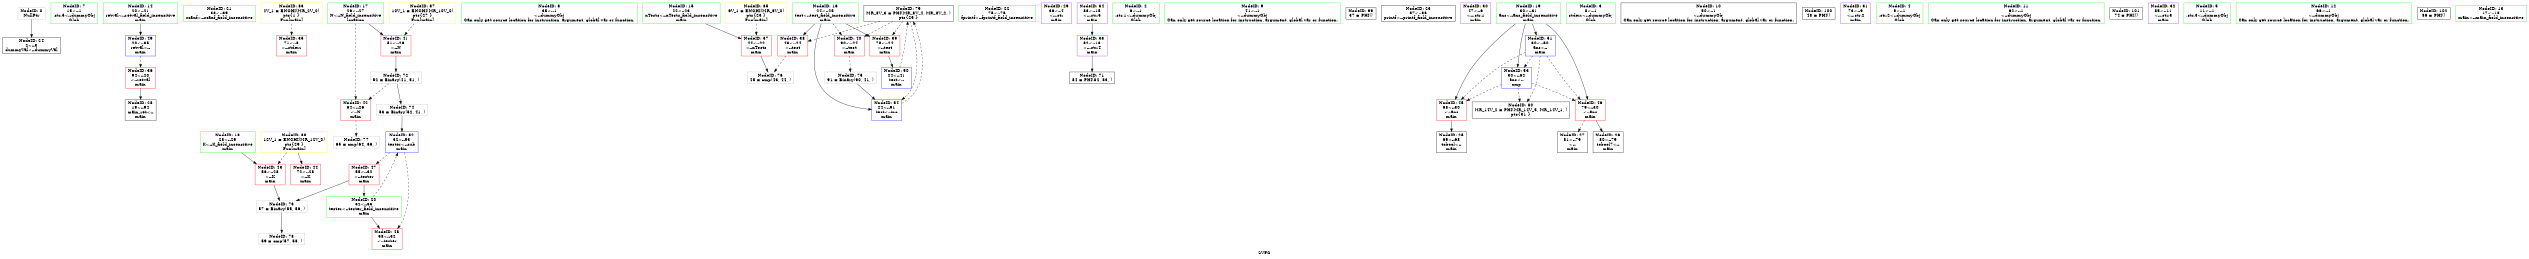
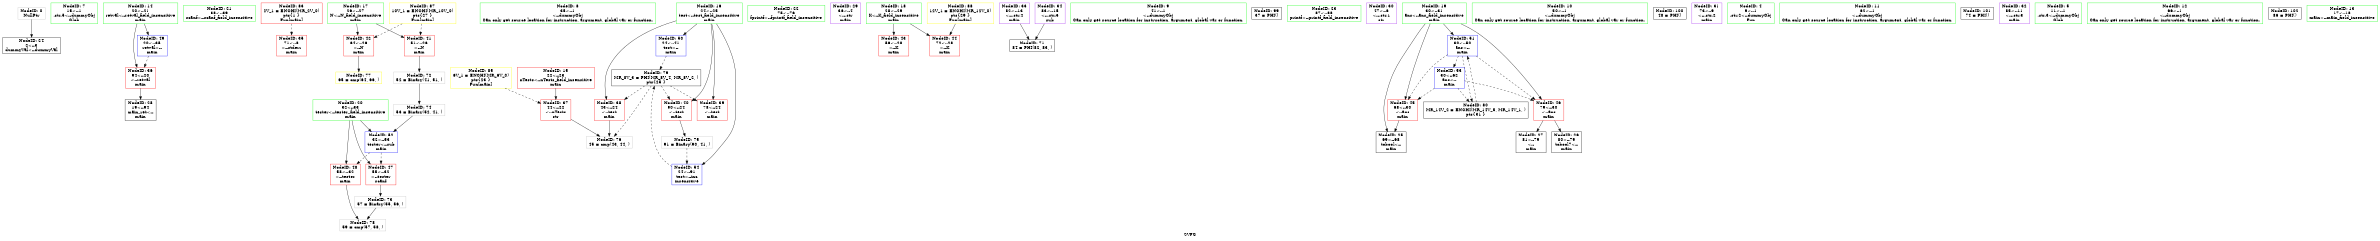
(292, 13) -> (292, 13)
(681, 13) -> (556, 78)
(1136, 13) -> none
(1418, 13) -> (1324, 13)
(1591, 13) -> none
(1709, 13) -> (1560, 13)
(356, 20) -> (356, 20)
(1092, 20) -> (1050, 20)
(1476, 20) -> (1382, 20)
(1900, 20) -> (1751, 20)
(836, 28) -> (711, 64)
(1092, 28) -> (1041, 30)
none -> (919, 29)
none -> (133, 44)
(1521, 44) -> (1394, 72)
(756, 52) -> (556, 117)
(356, 60) -> (357, 28)
(890, 60) -> (691, 28)
(917, 61) -> (634, 111)
(850, 62) -> (682, 127)
(781, 63) -> (609, 127)
none -> (1473, 80)
(1517, 85) -> (1449, 85)
(380, 91) -> (391, 29)
(865, 91) -> (687, 155)
(1521, 110) -> (1476, 110)
(887, 117) -> (687, 181)
(1582, 125) -> (1541, 125)
(356, 127) -> (359, 62)
(356, 142) -> (359, 78)
(283, 157) -> none
(387, 177) -> (365, 125)
(364, 181) -> (381, 181)
(364, 189) -> (358, 142)
(276, 191) -> none
none -> (350, 201)
